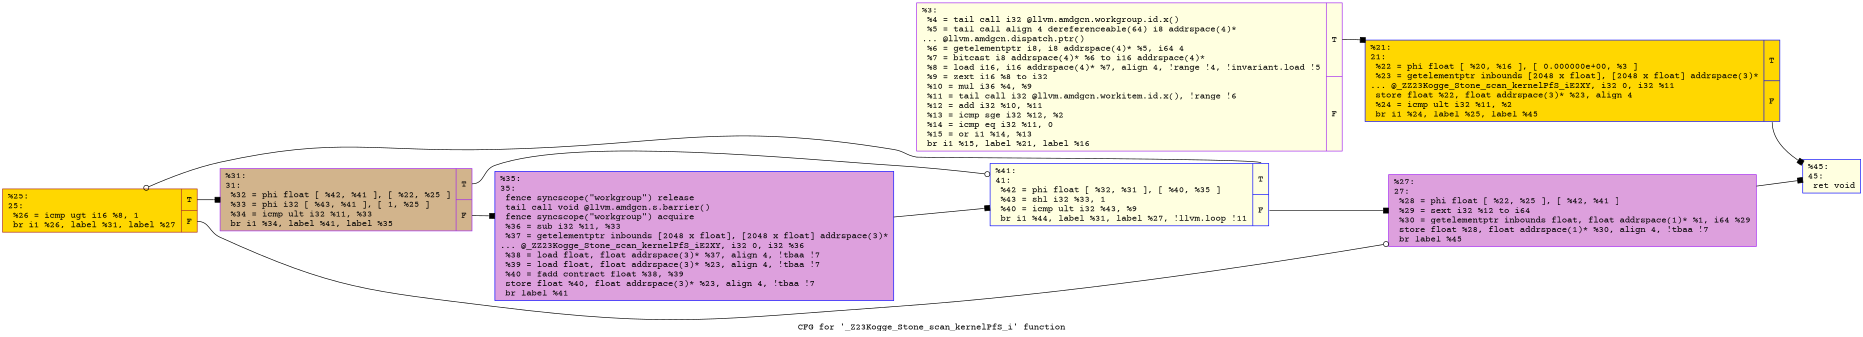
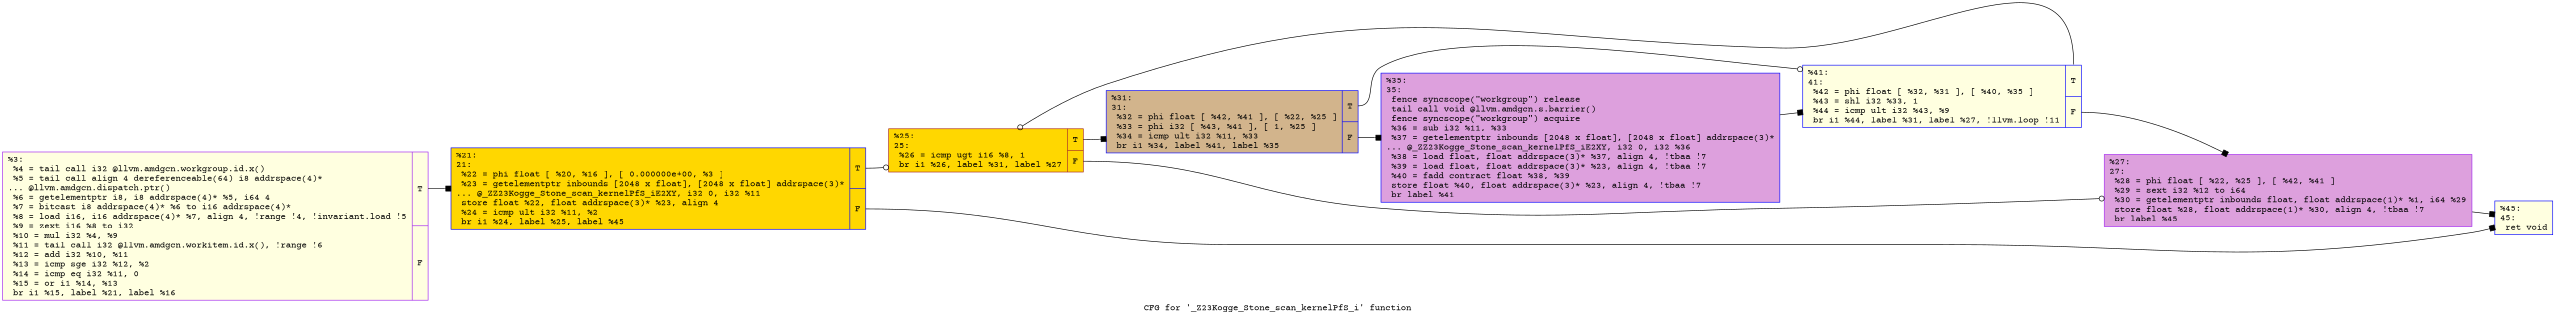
(977, 86) -> (63, 235)
none -> (875, 168)
(346, 200) -> (1232, 122)
(1066, 209) -> (1879, 110)
